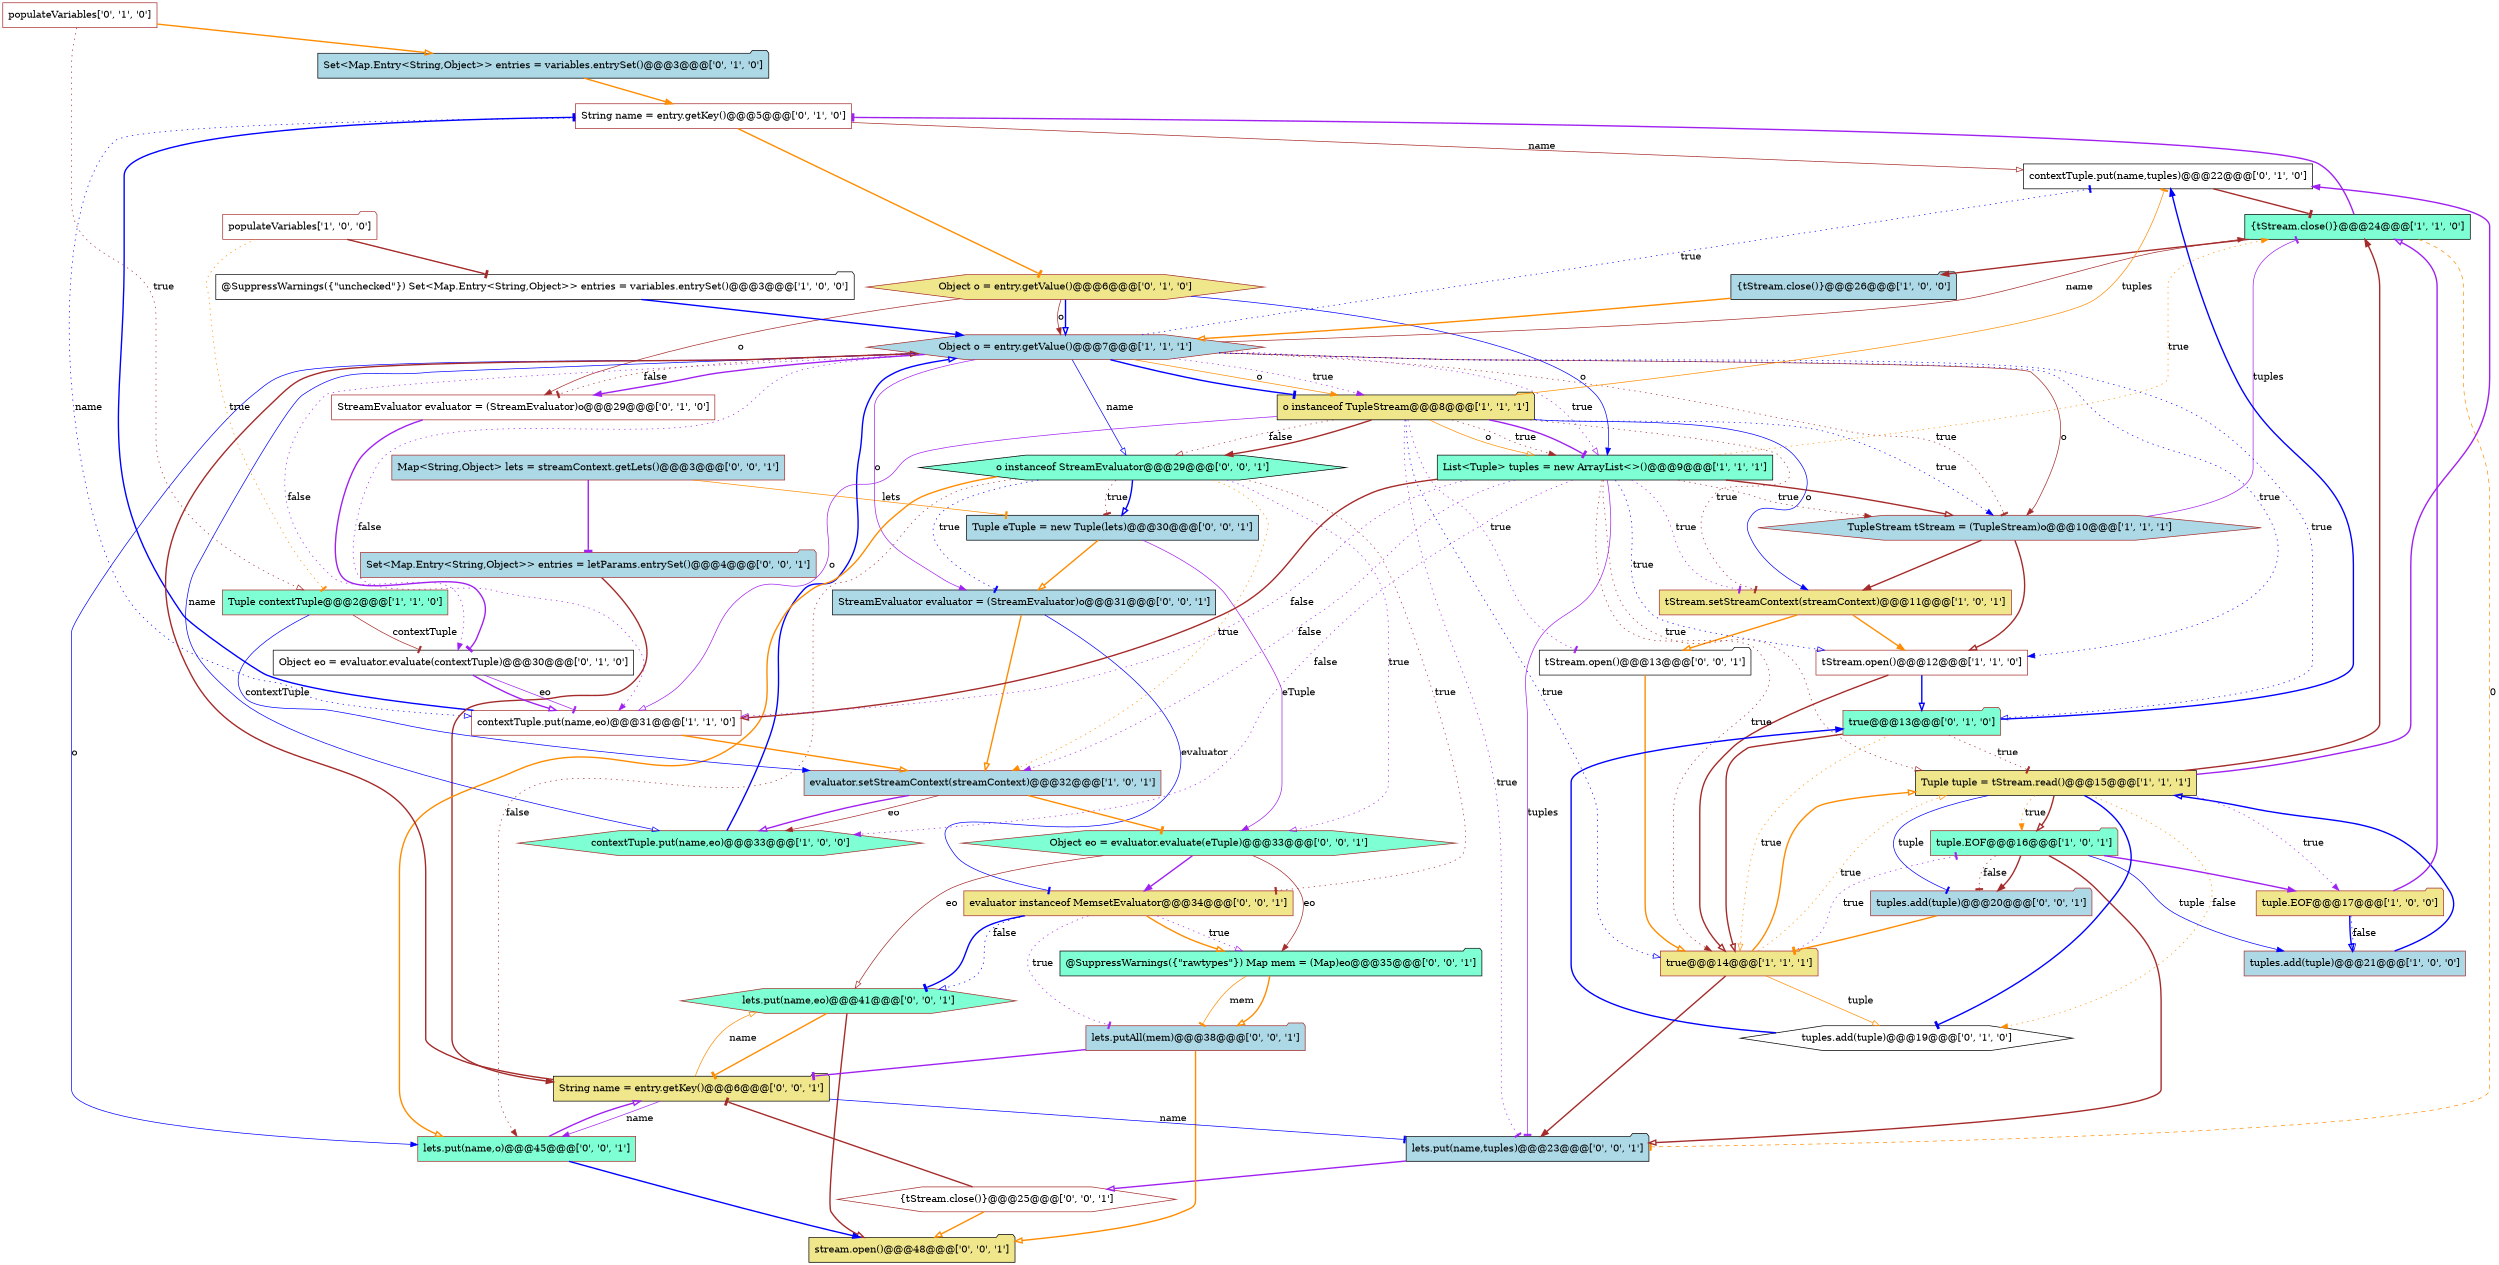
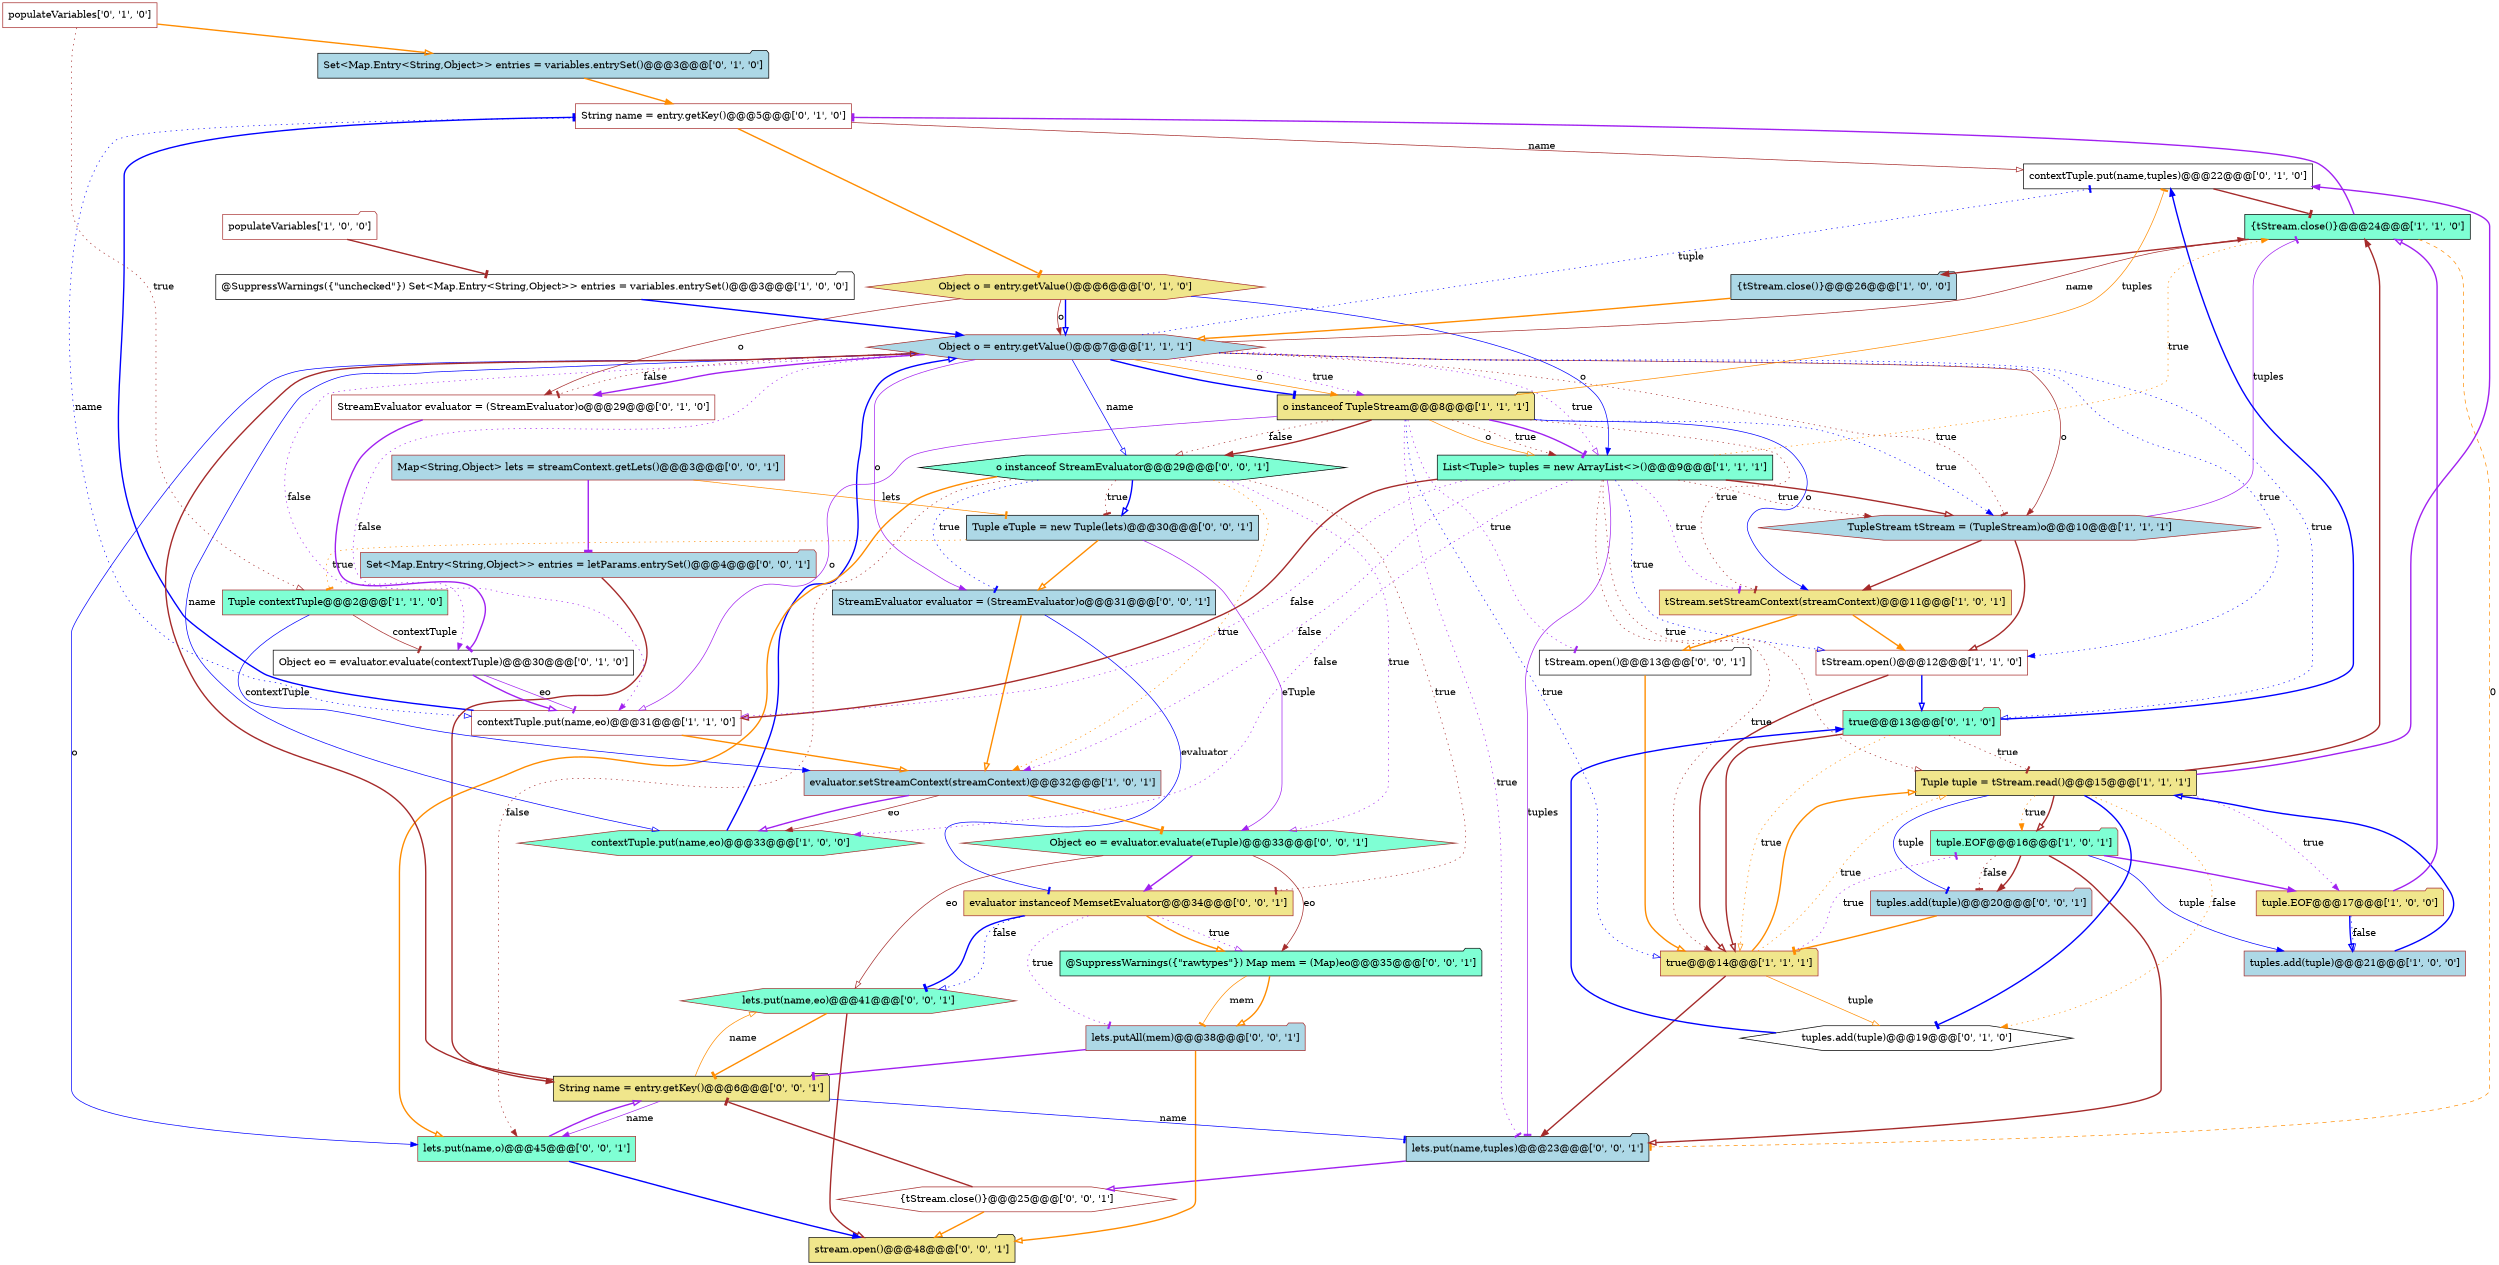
(1691, 257) -> (1691, 257)
(227, 413) -> (632, 542)
